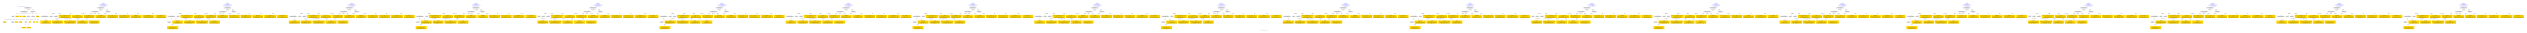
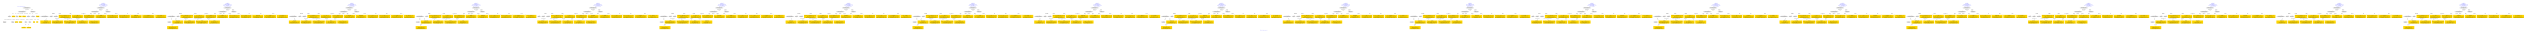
none -> (20, 16)
(21, 16) -> (17, 16)
(5, 22) -> (5, 22)
(30, 22) -> (30, 22)
